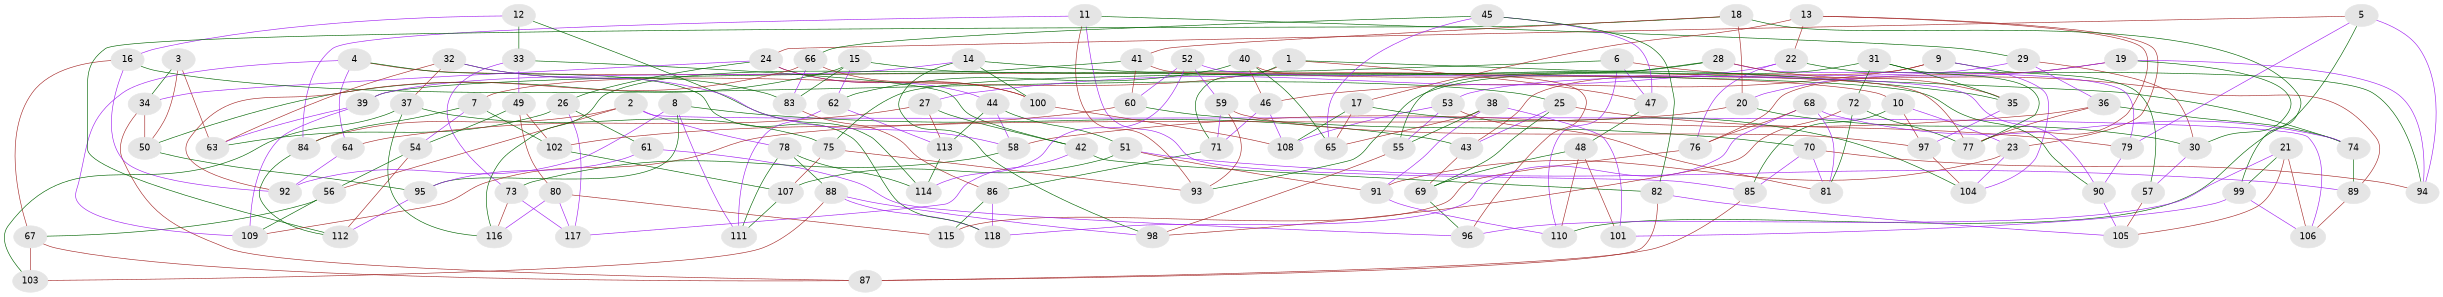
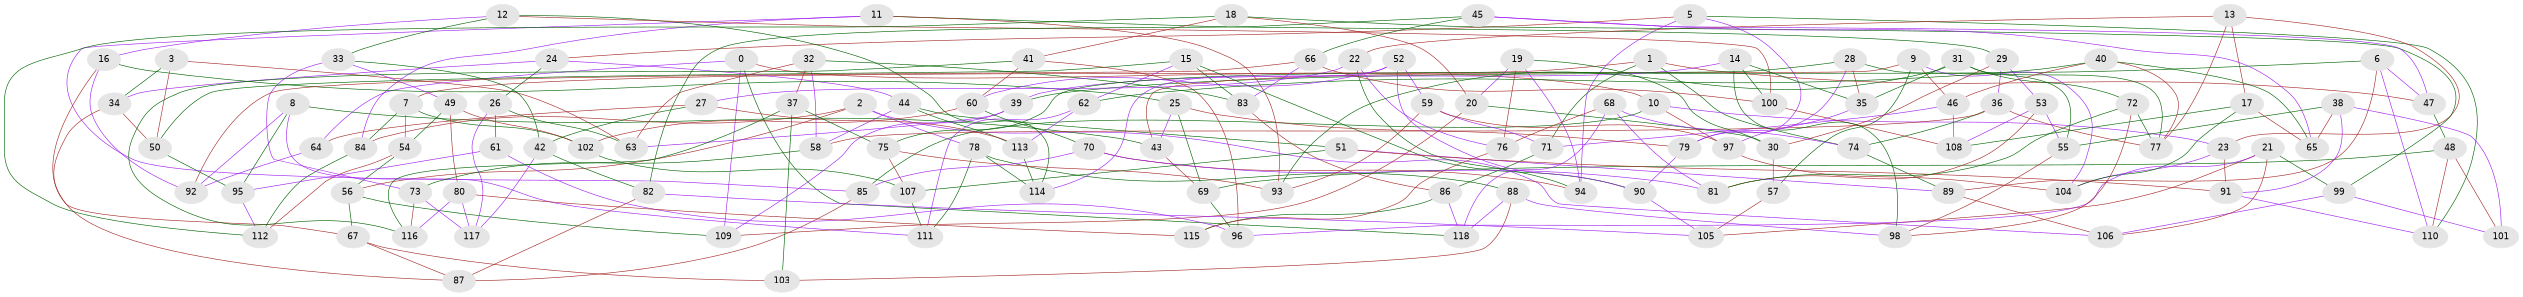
(355, 60) -> (741, 60)
(902, 82) -> (1227, 31)
